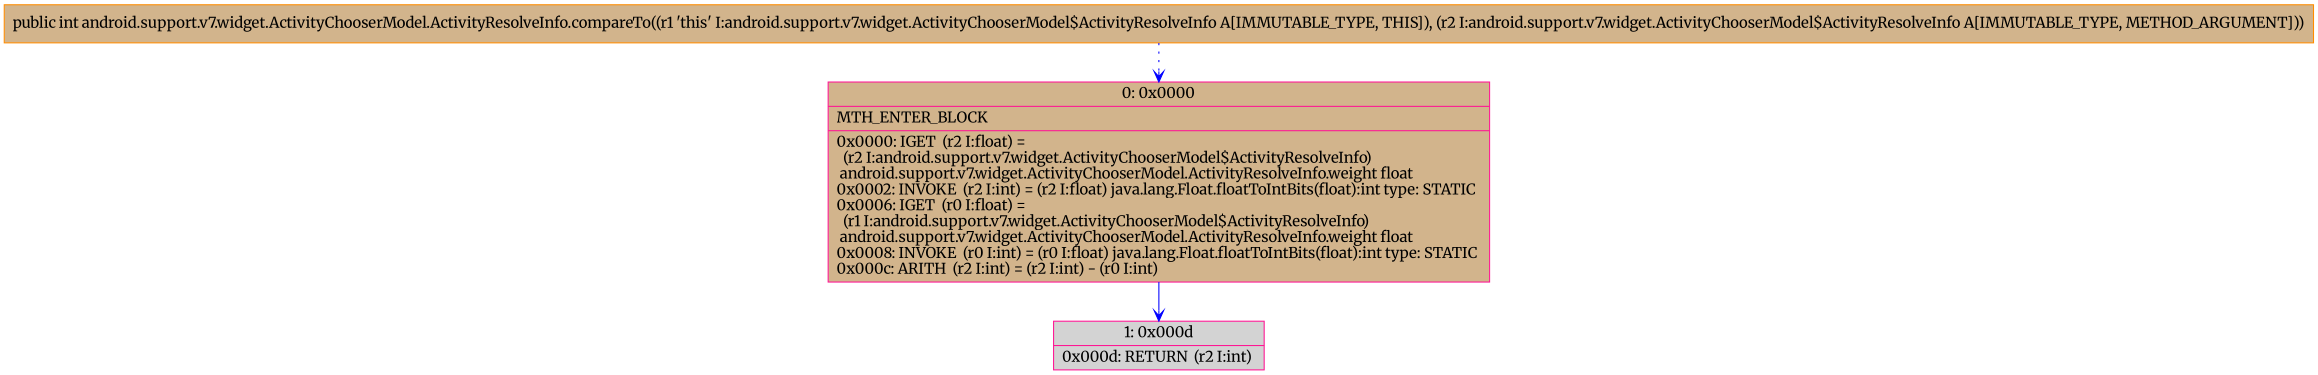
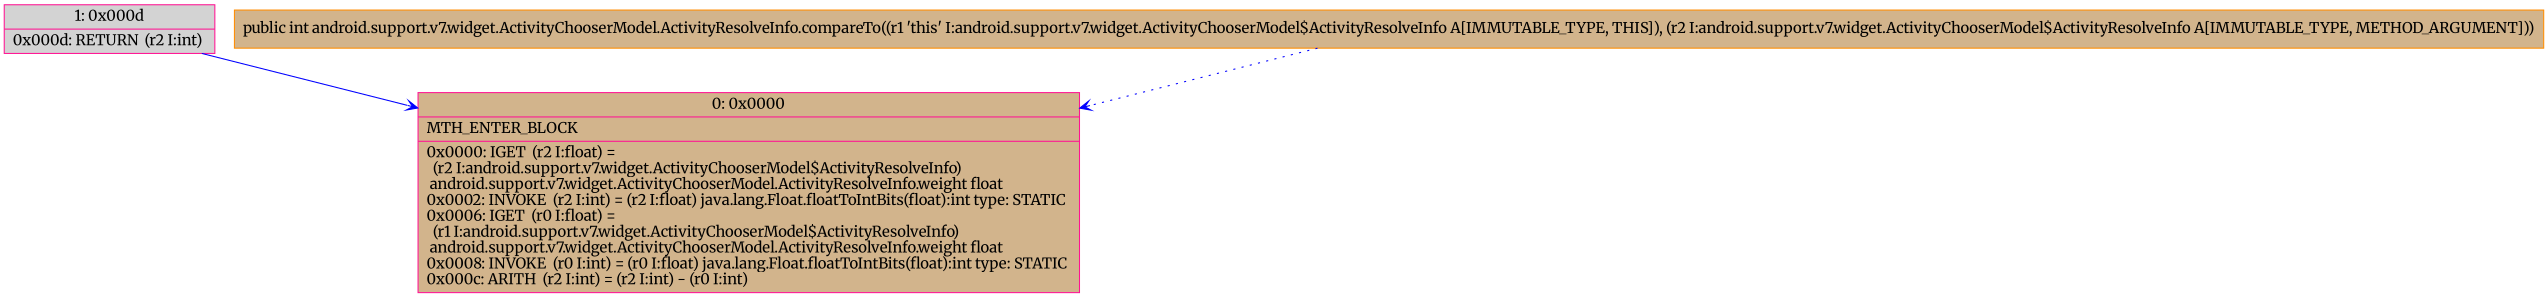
(1159, 296) -> (304, 79)
